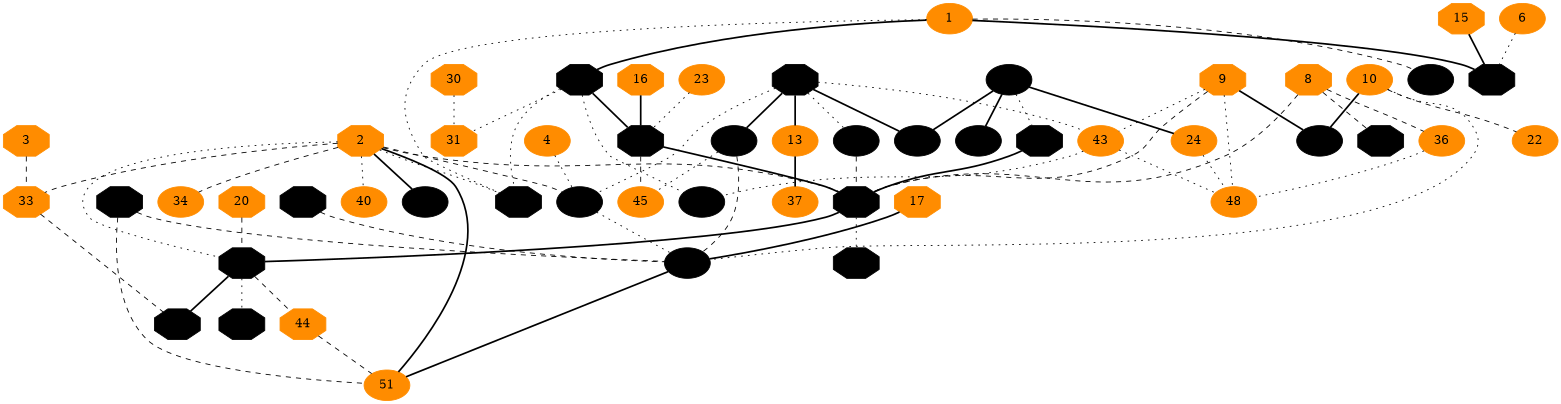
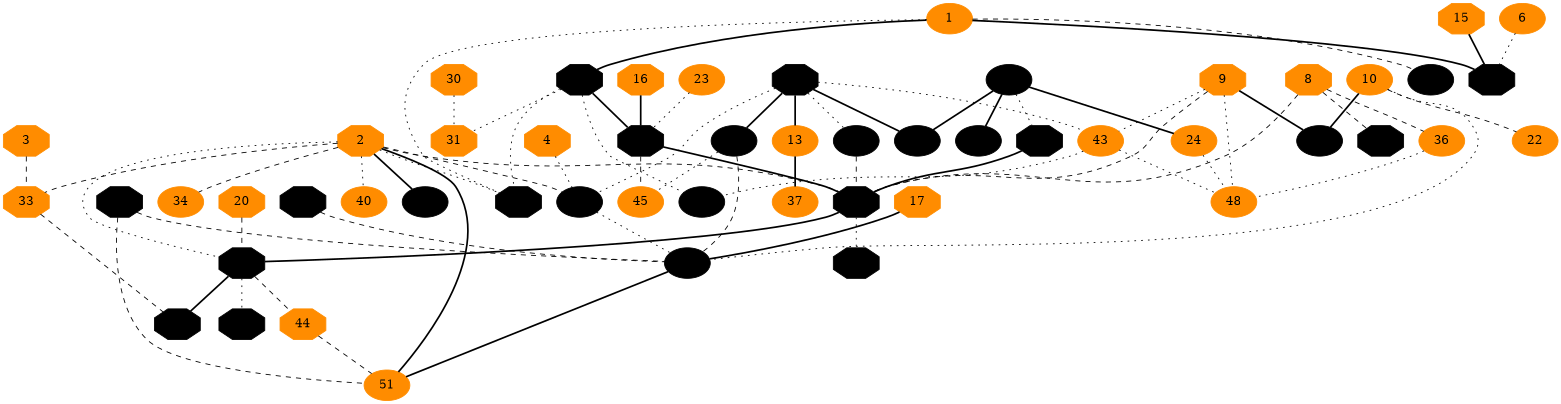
(547, 141) -> (547, 141)
